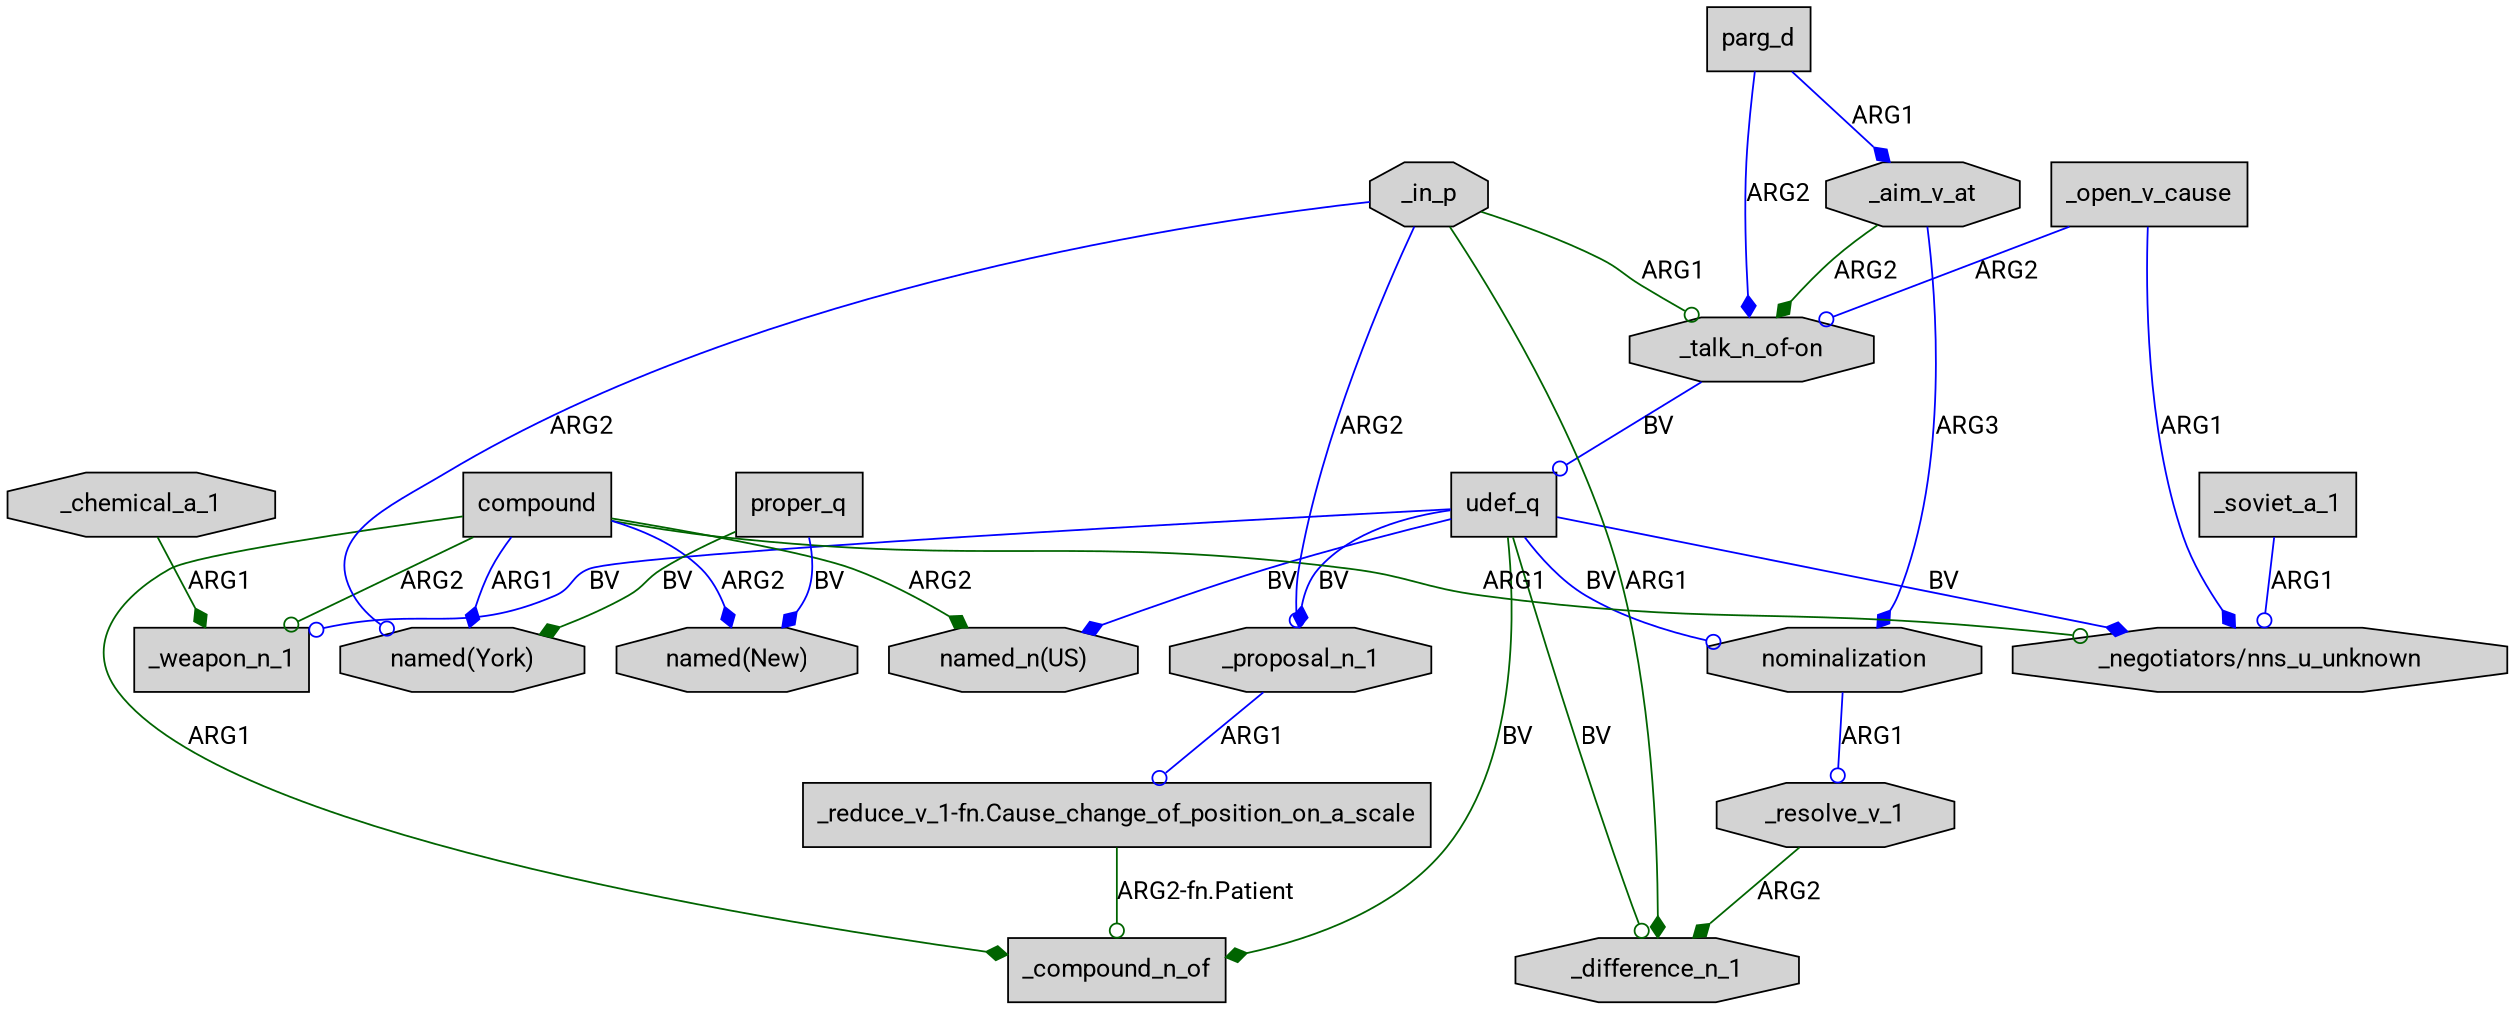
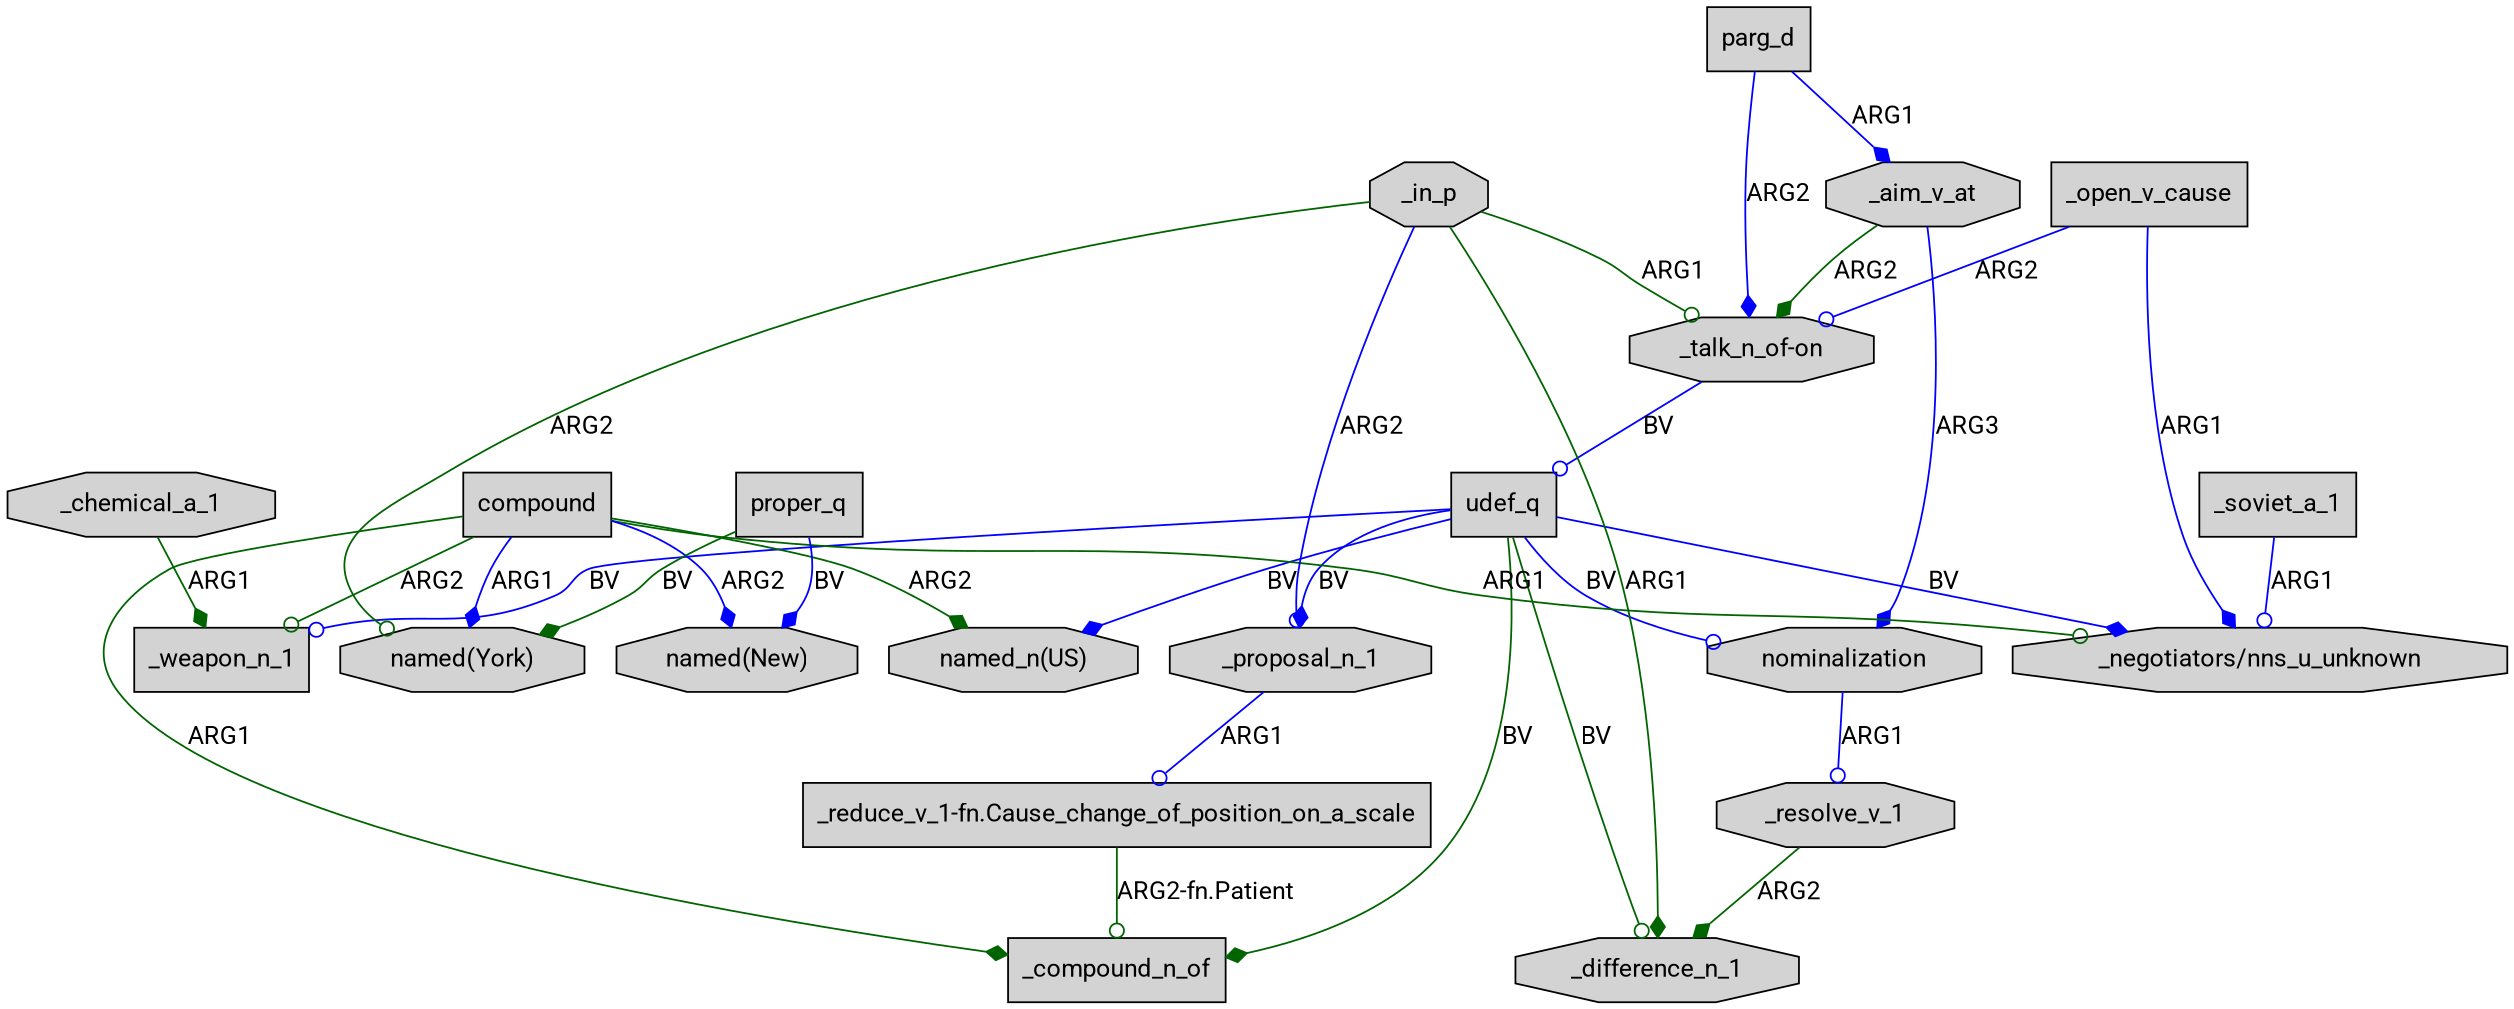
(791, 323) -> (791, 323)
